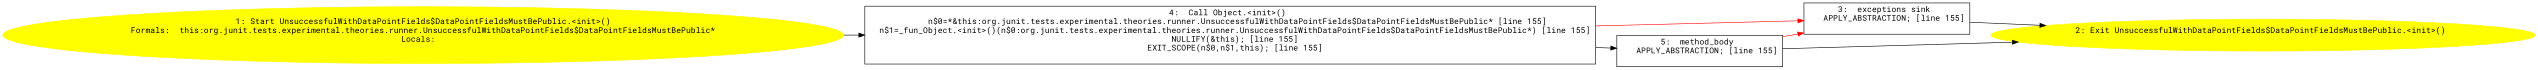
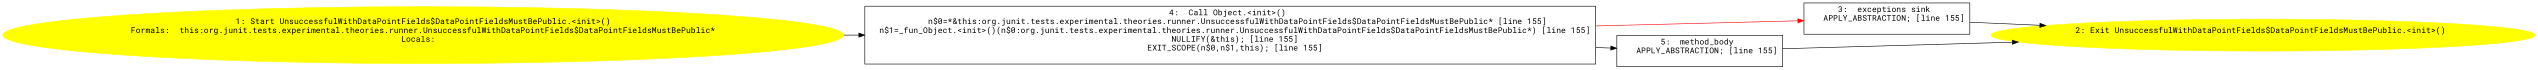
(1790, 35) -> none
